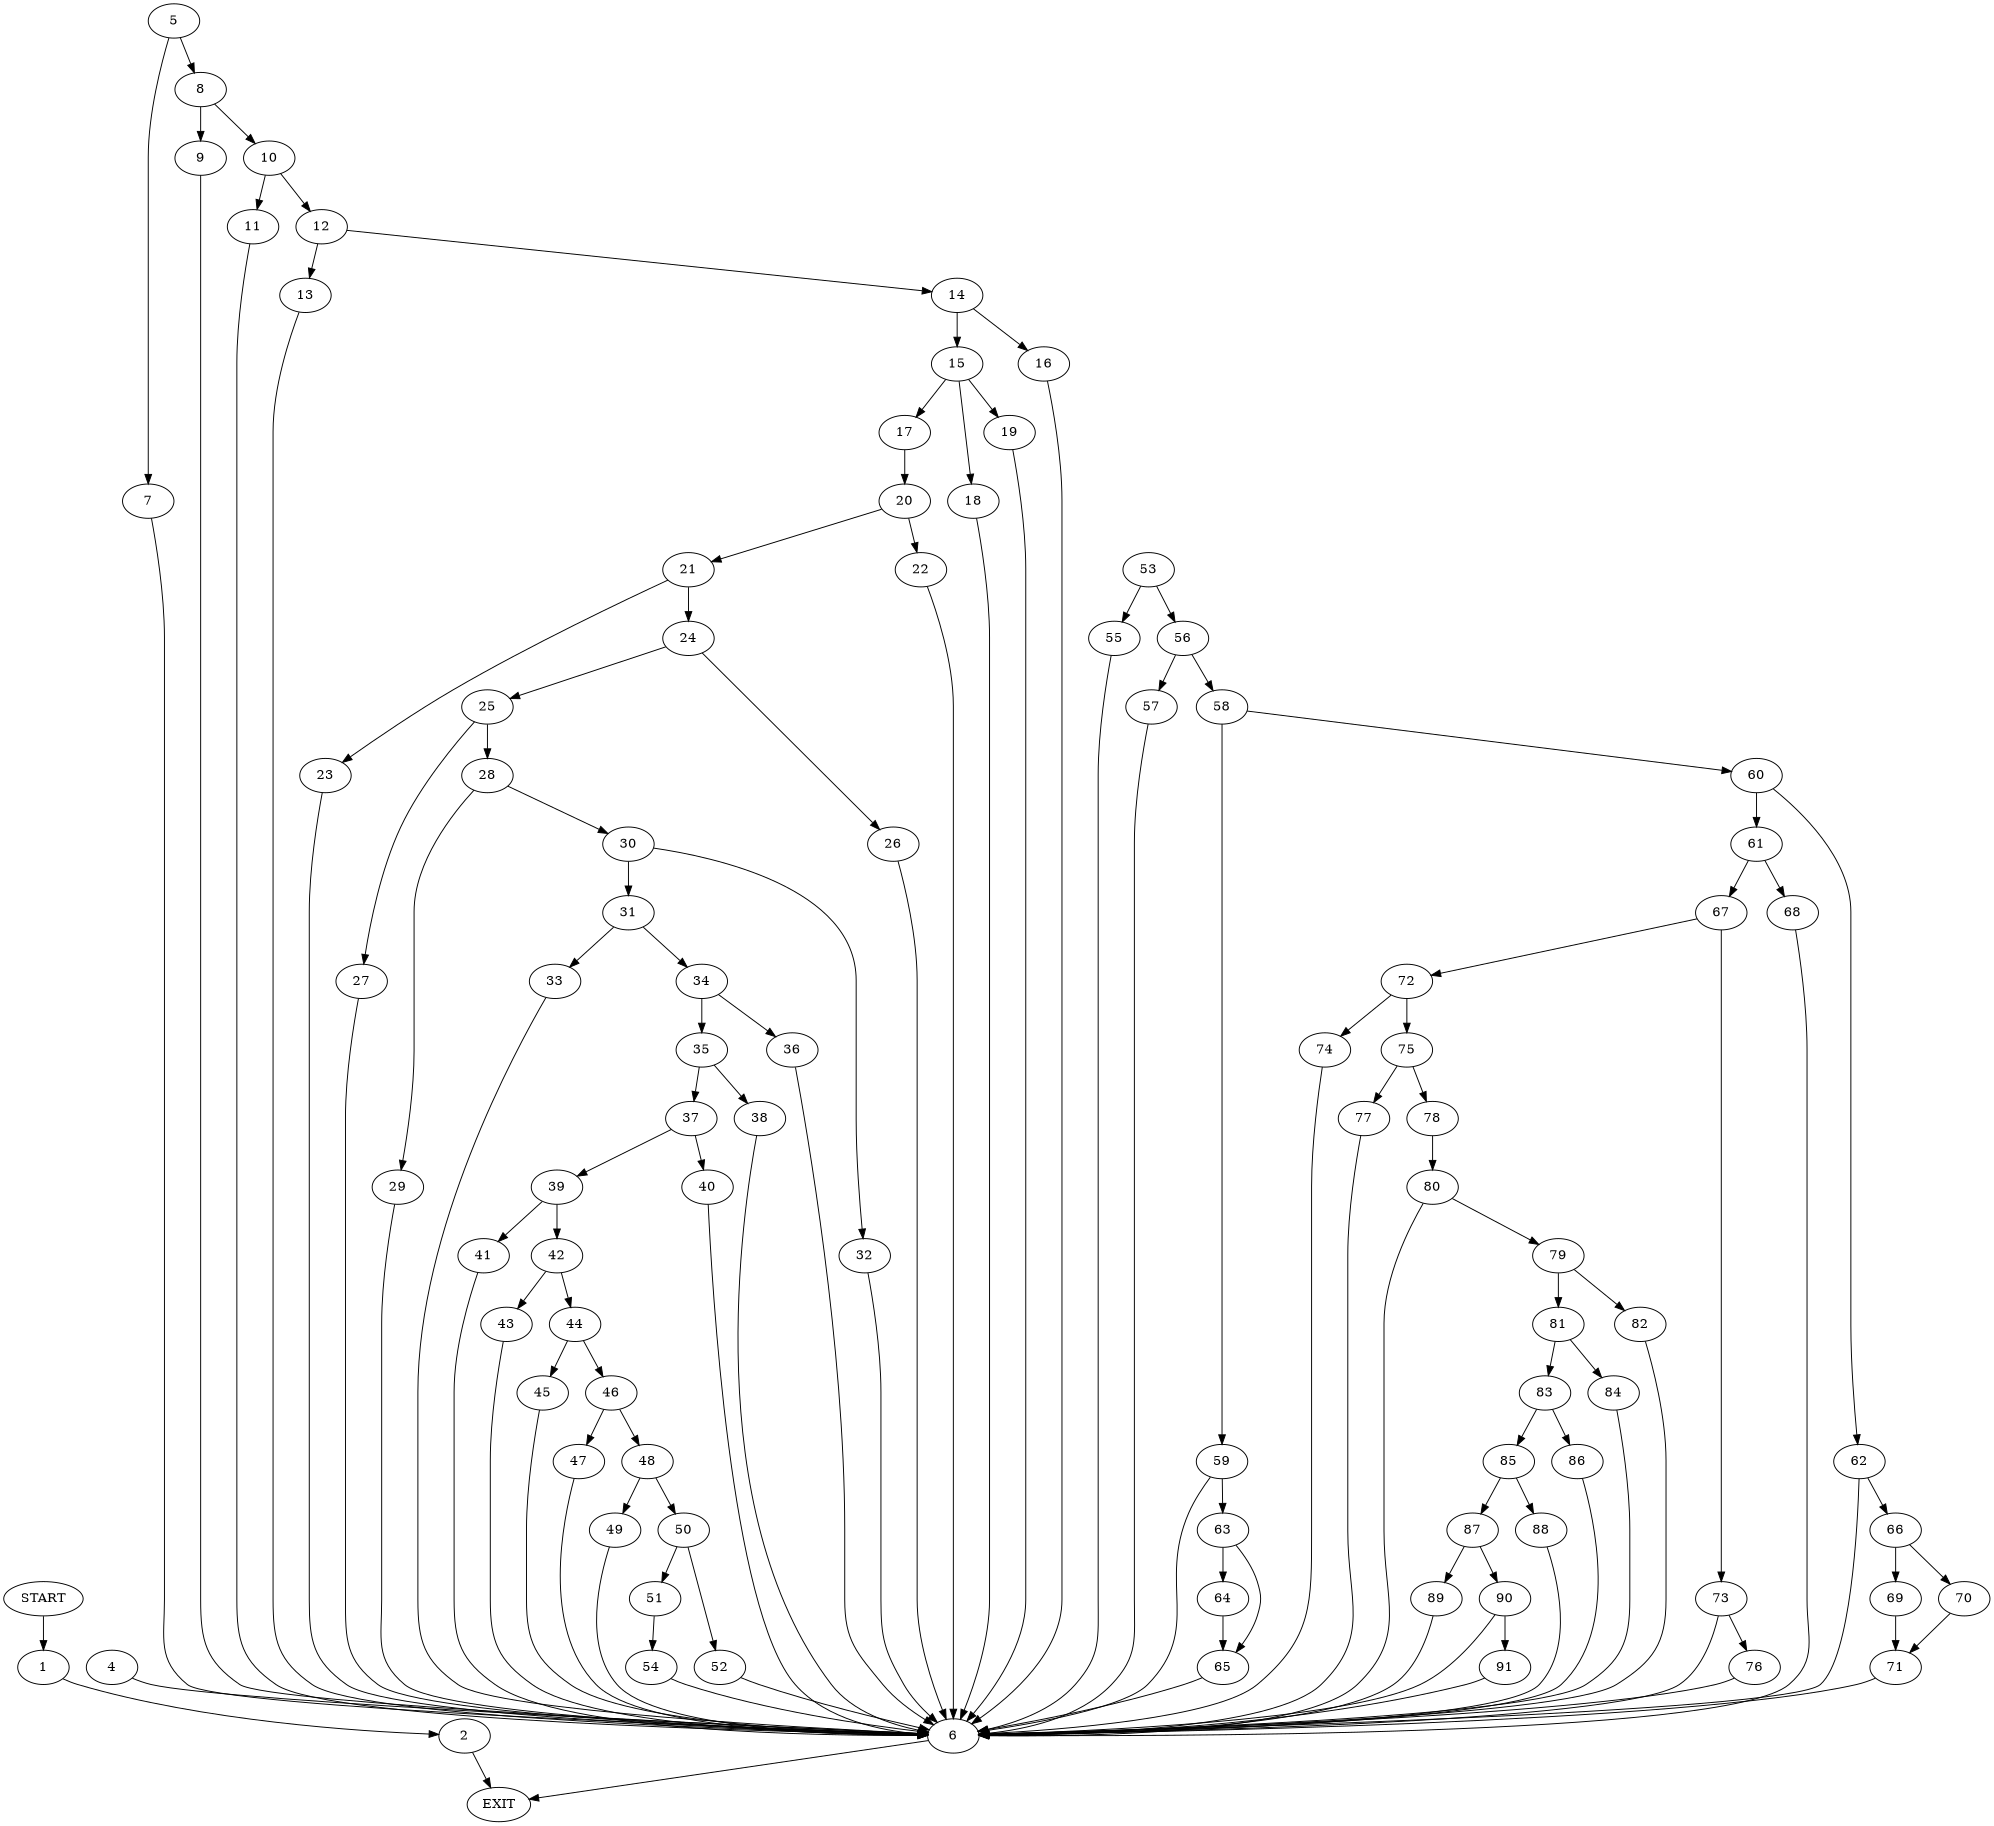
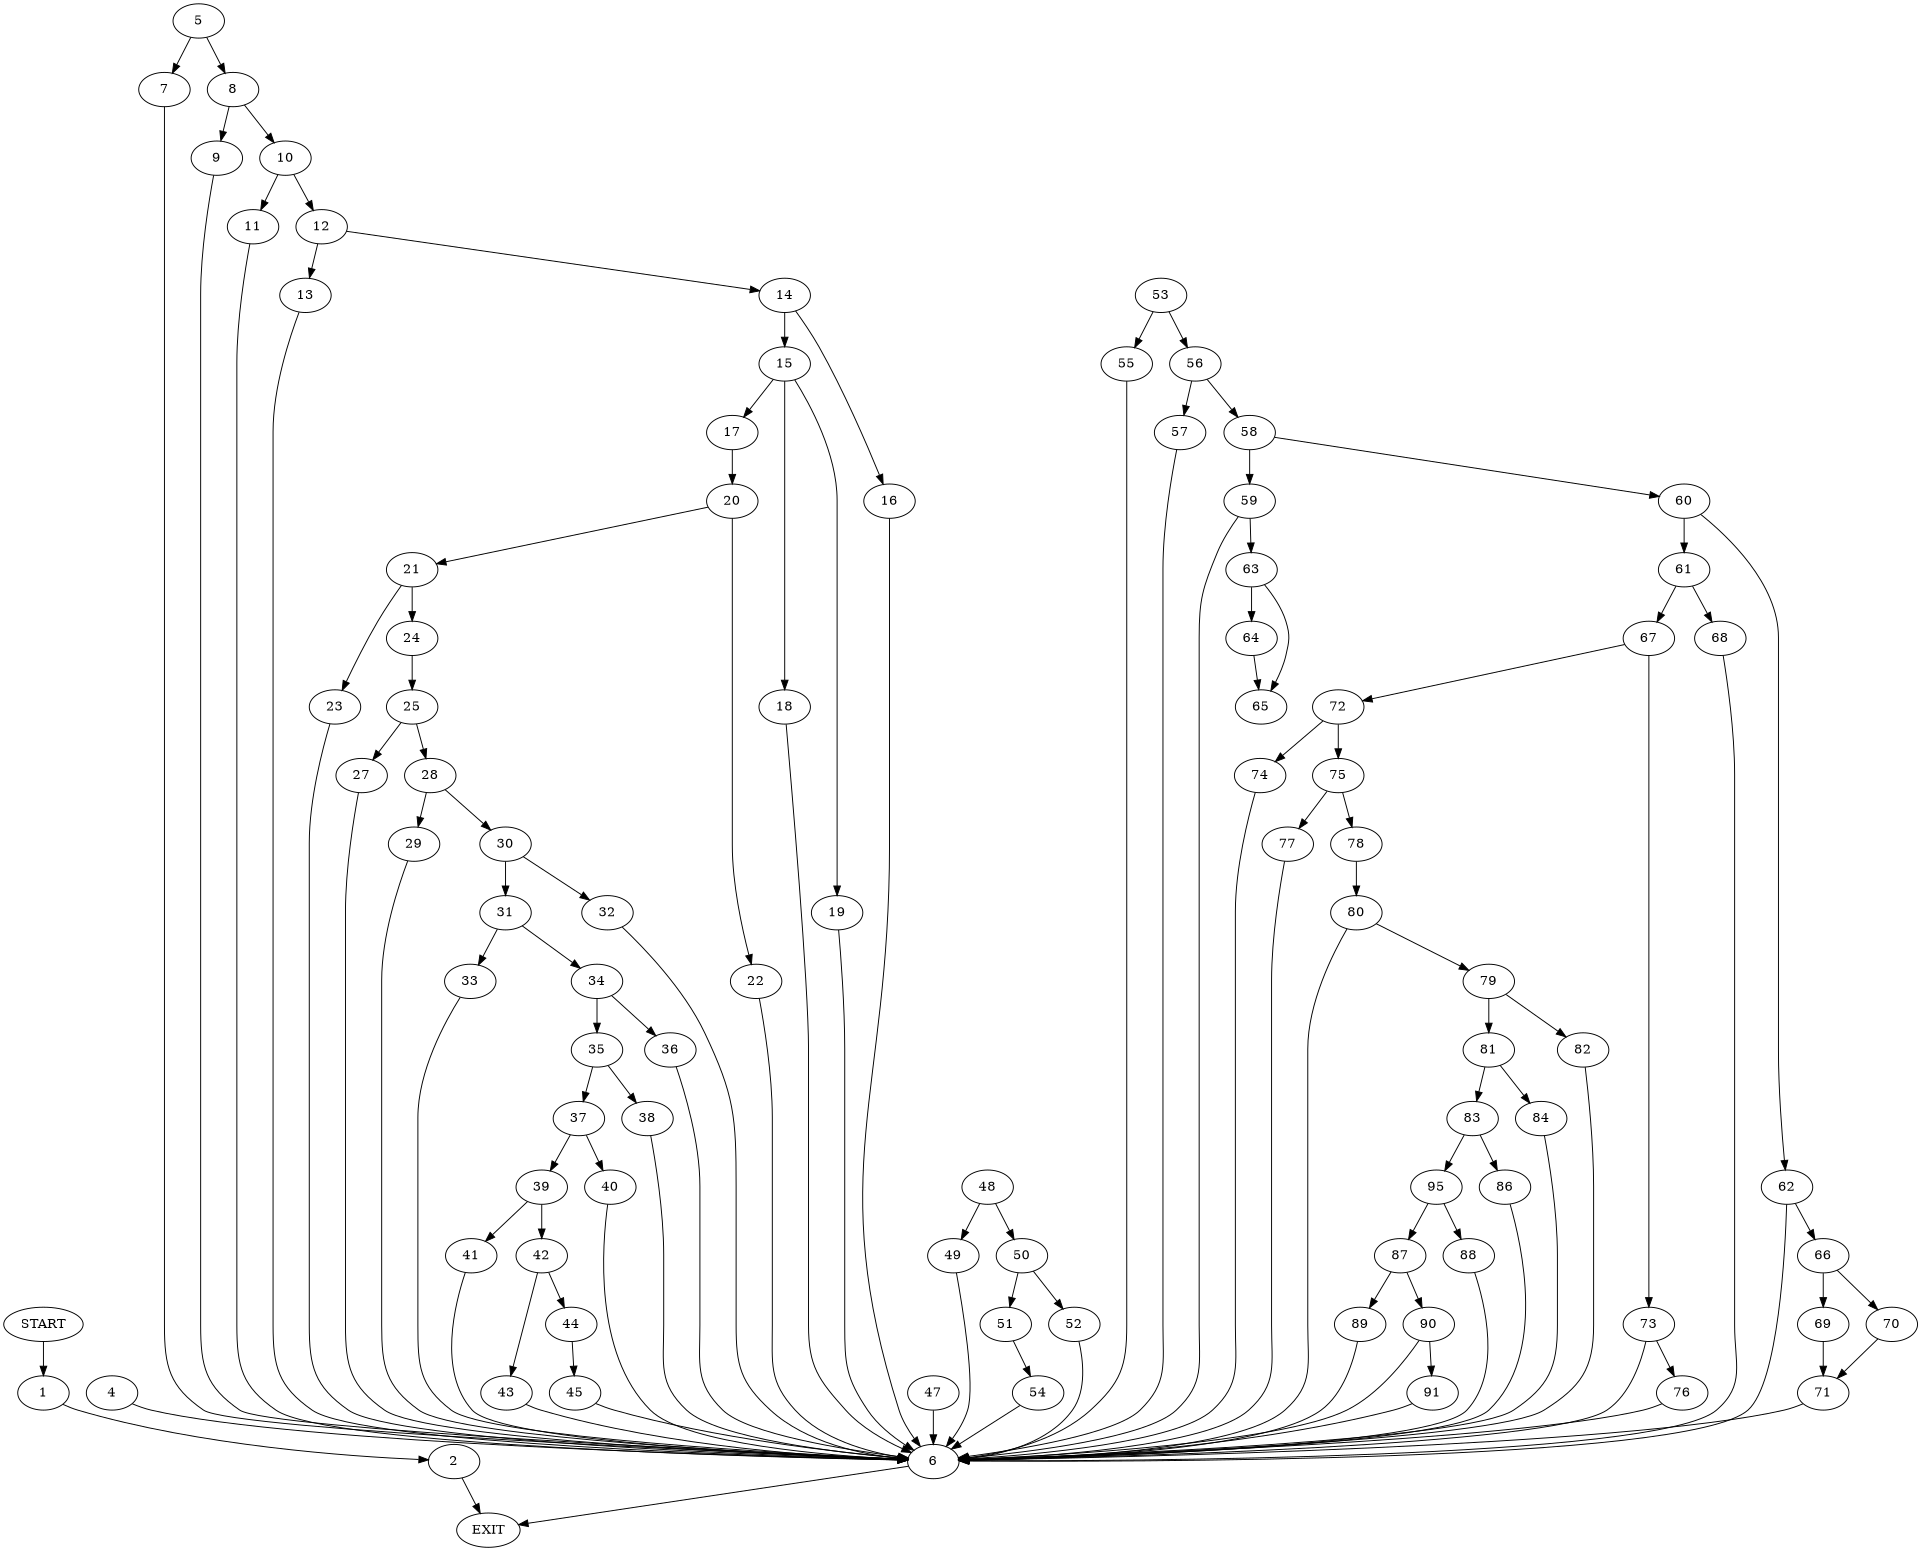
(893, 844) -> none
(611, 1393) -> none
(1509, 1462) -> (1436, 1187)
(1144, 1696) -> none
